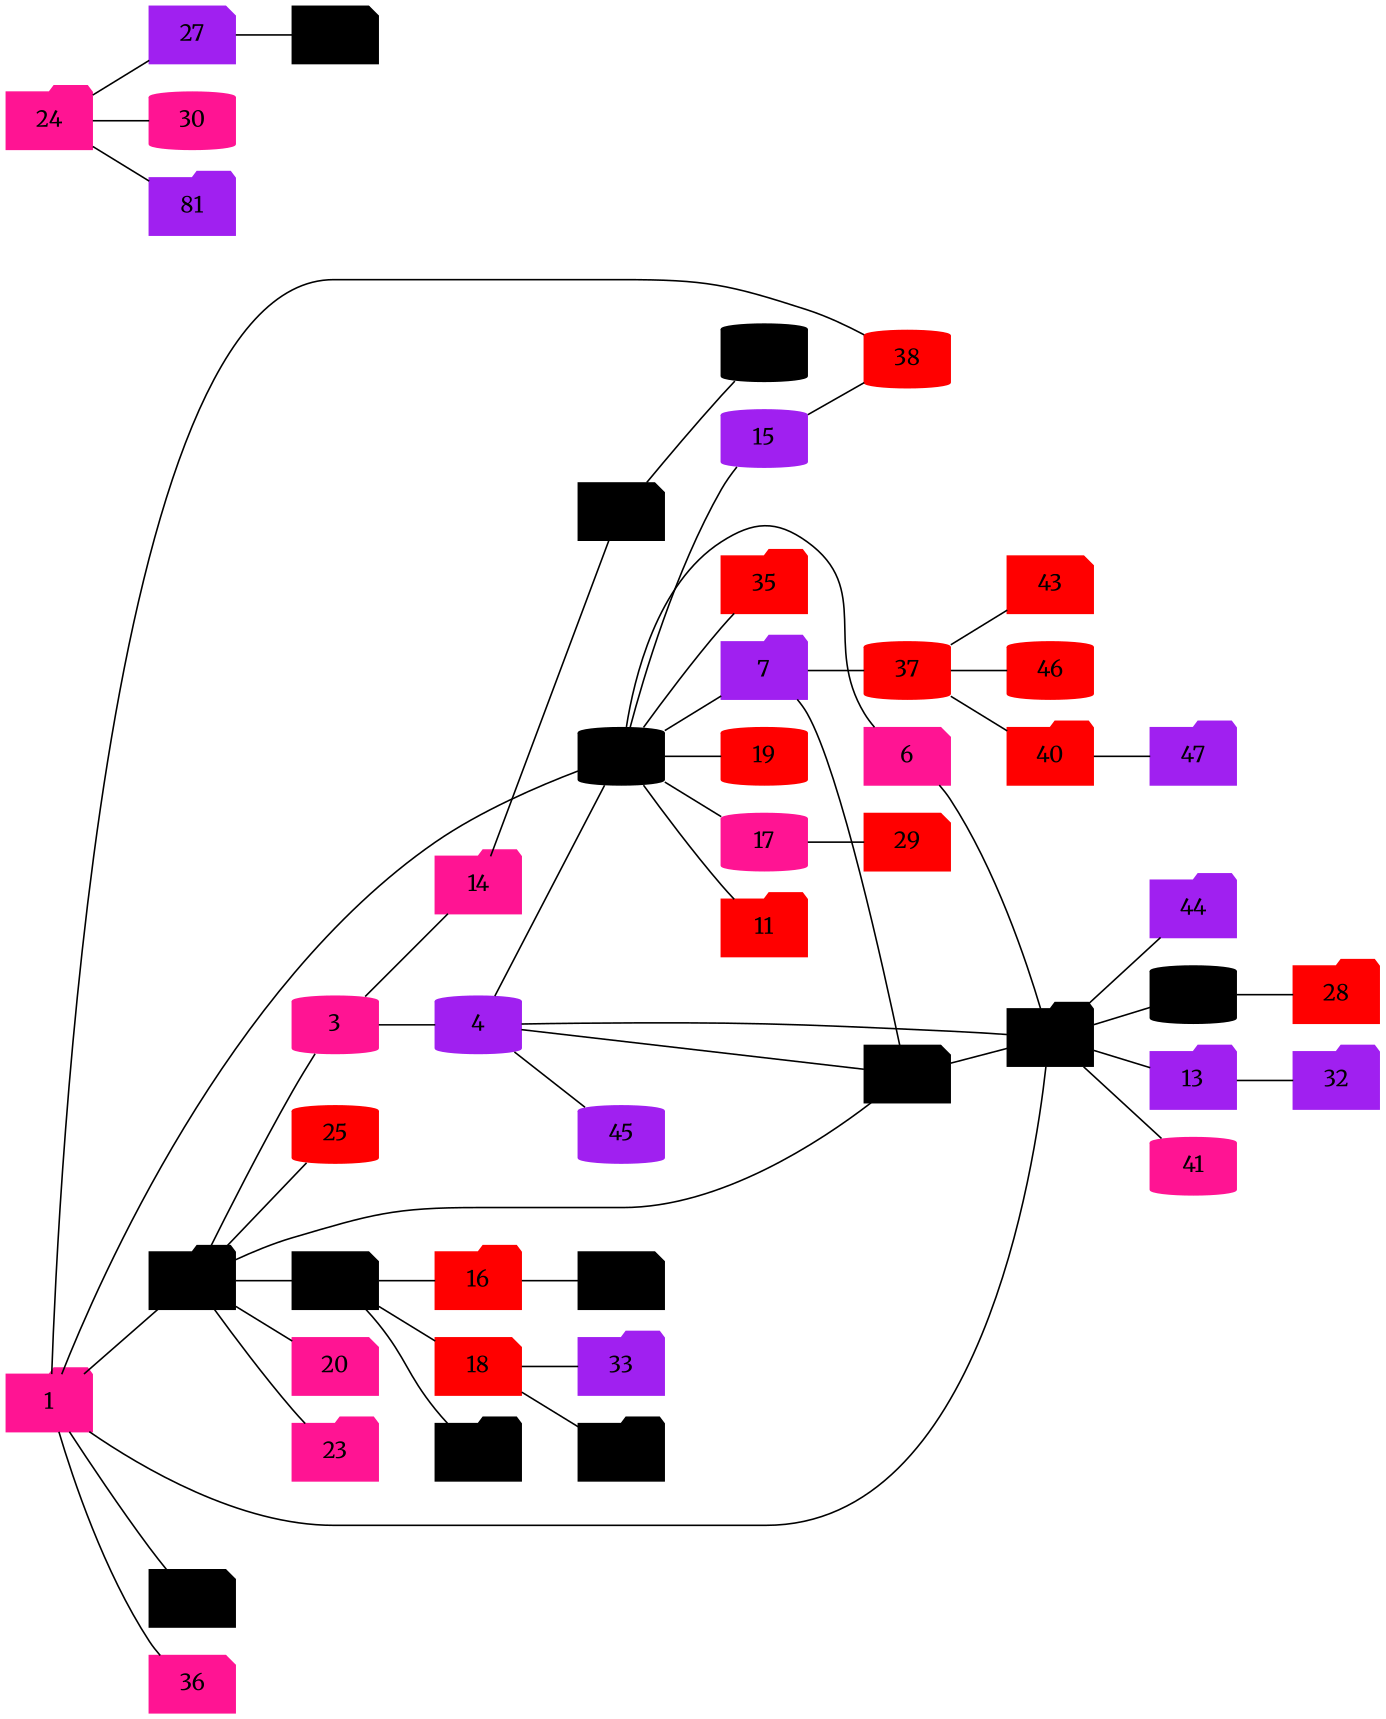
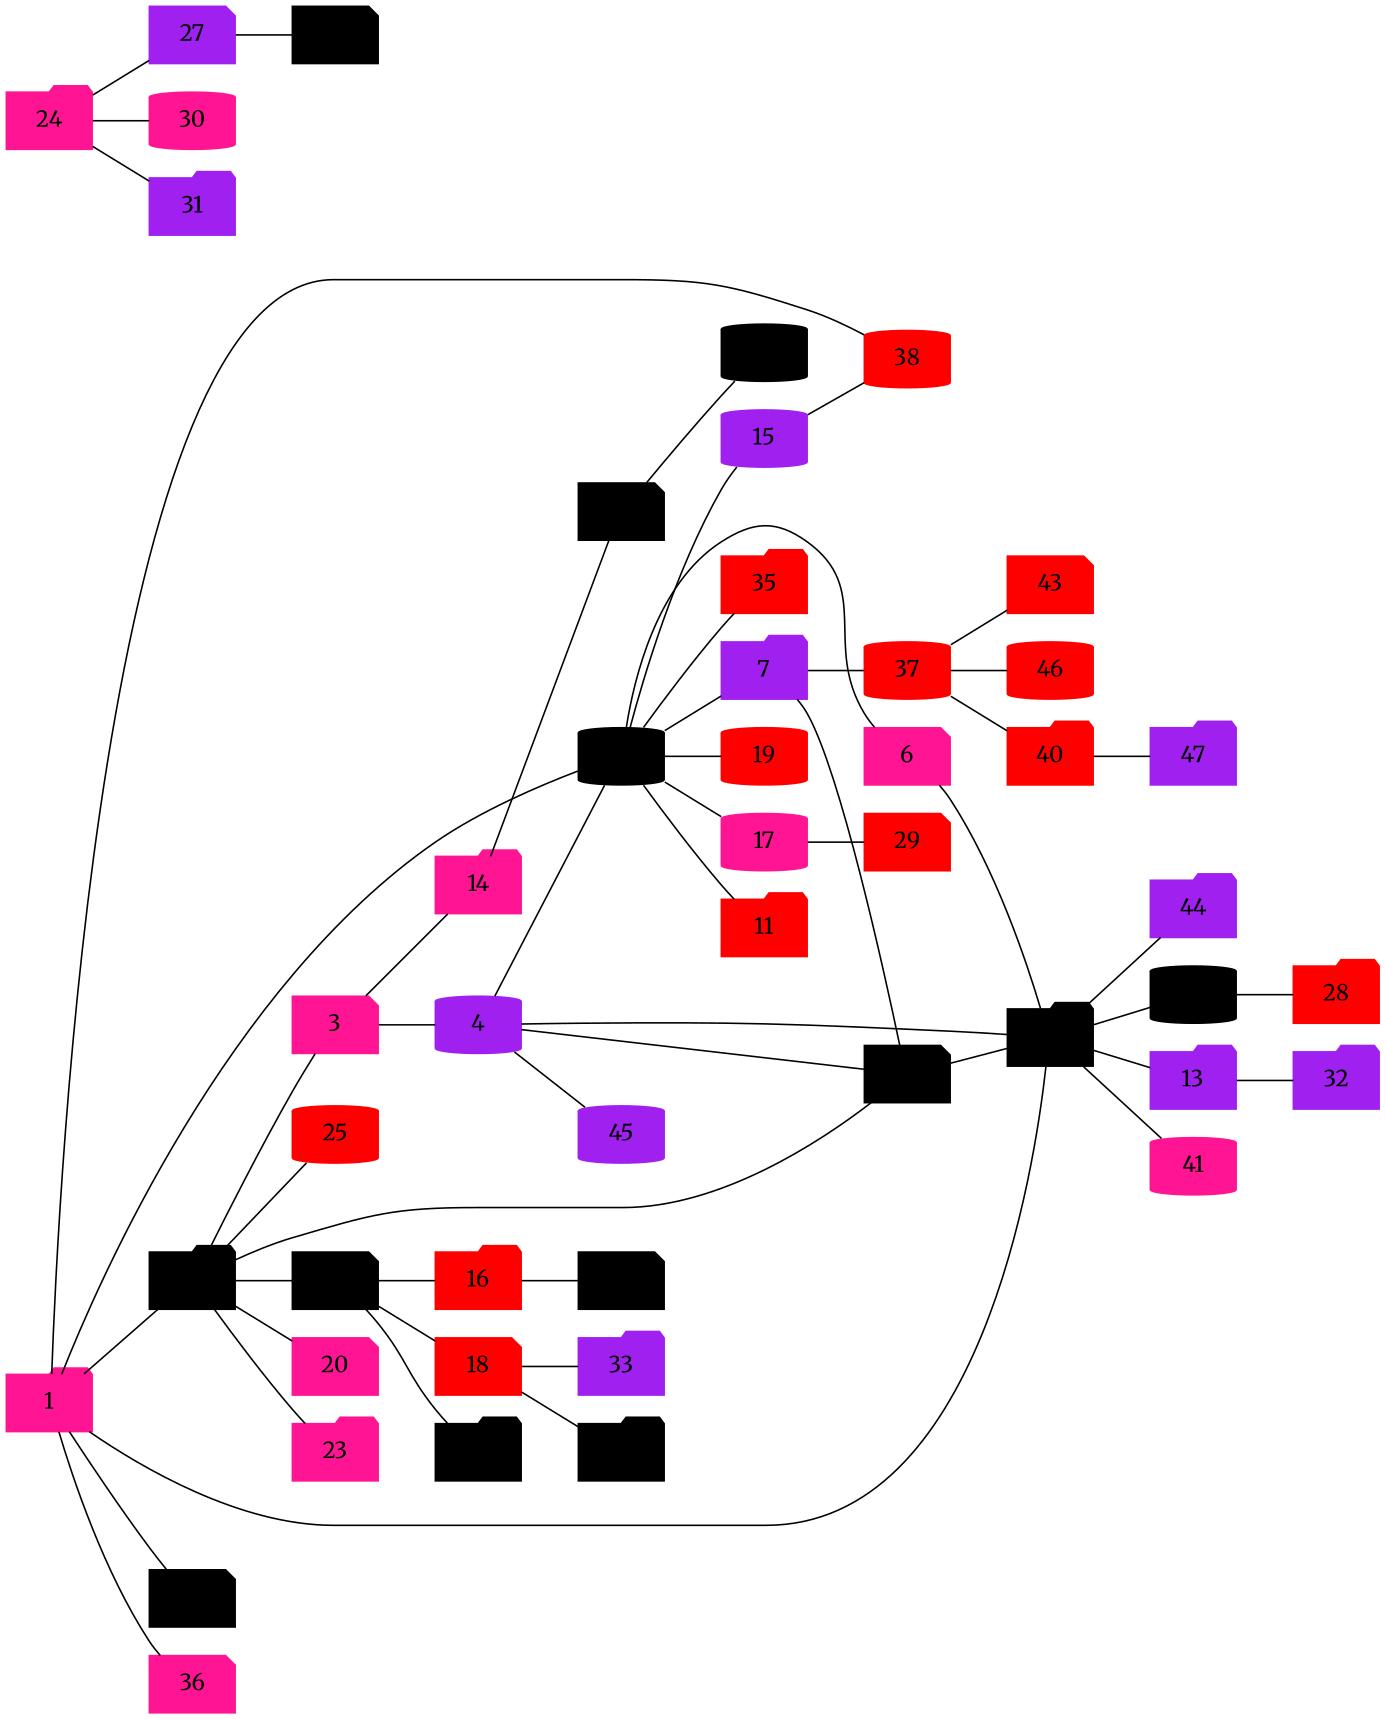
(192, 207) -> (192, 207)
(335, 1025) -> (335, 1025)
